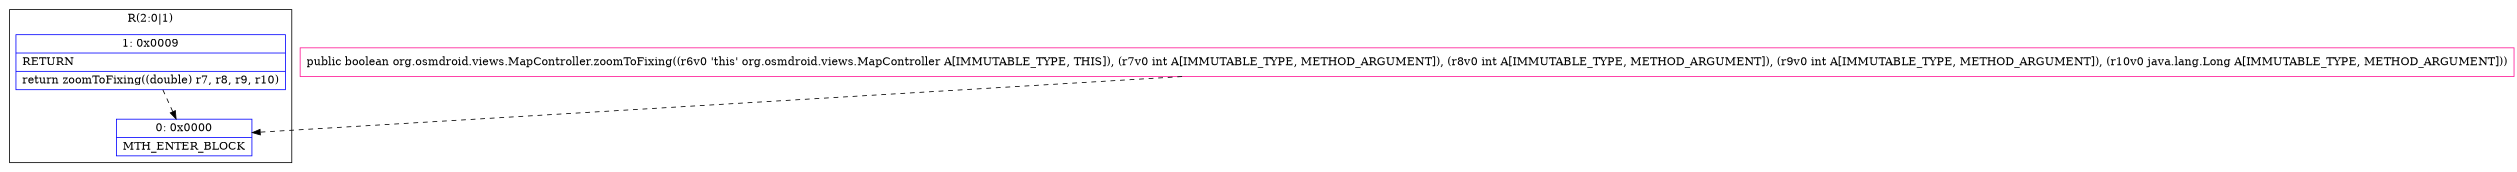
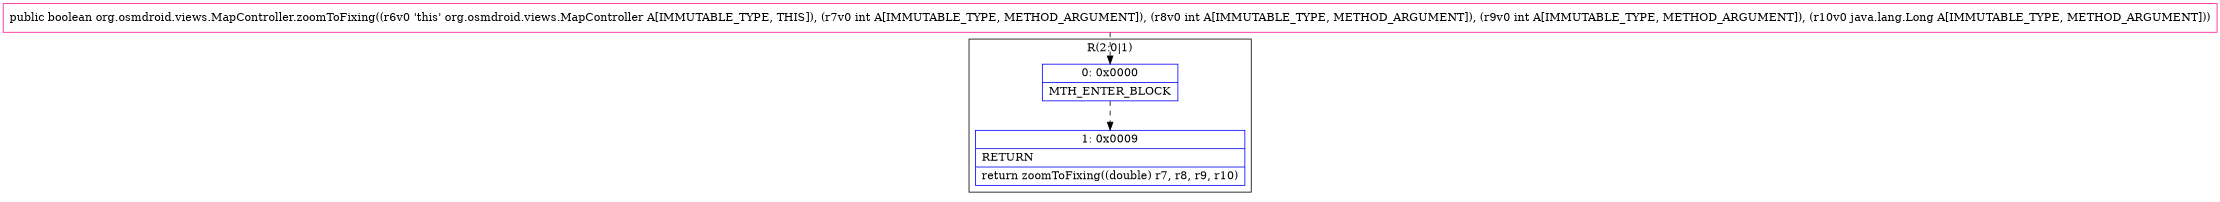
(168, 101) -> (1110, 112)
